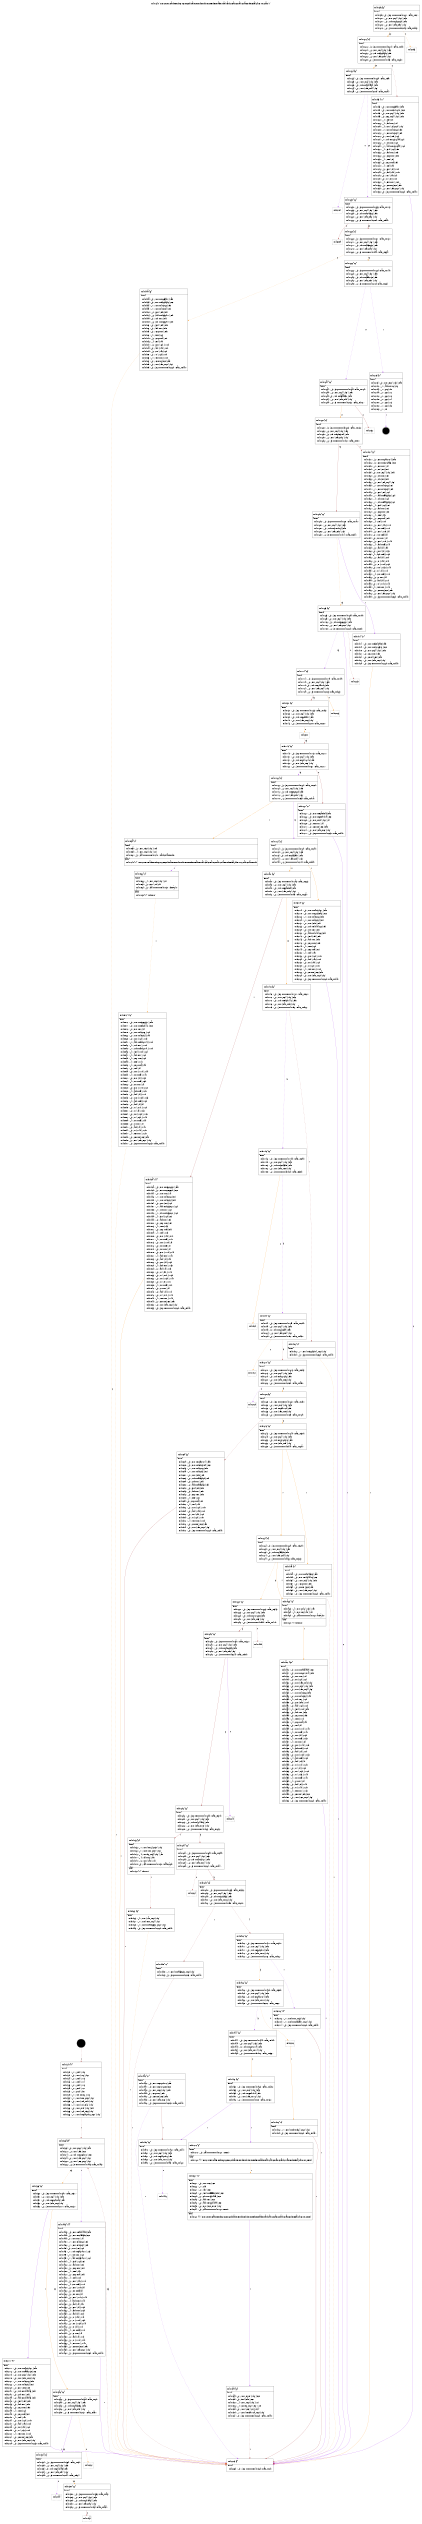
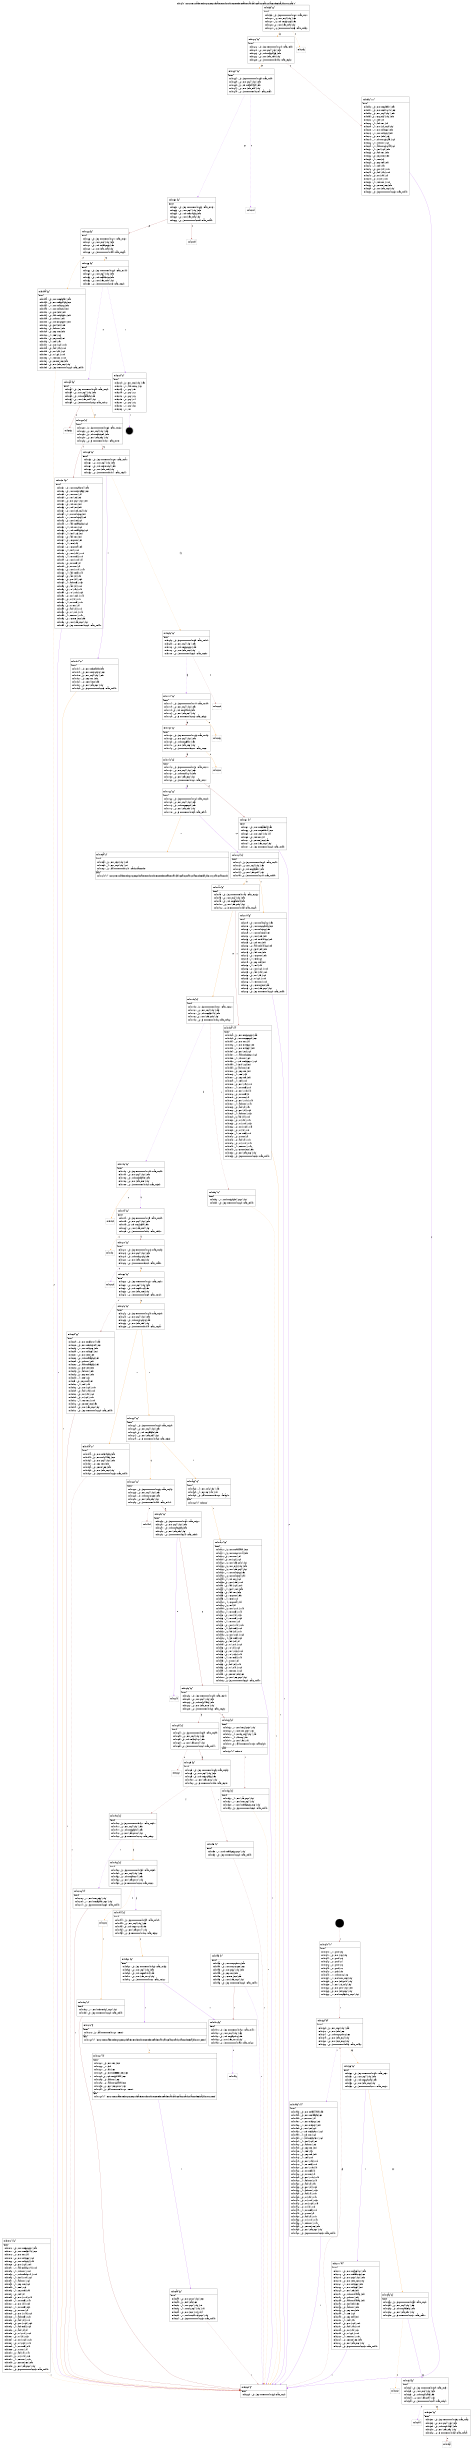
(304, 740) -> (186, 754)
(156, 885) -> none
(347, 1577) -> (58, 1591)
